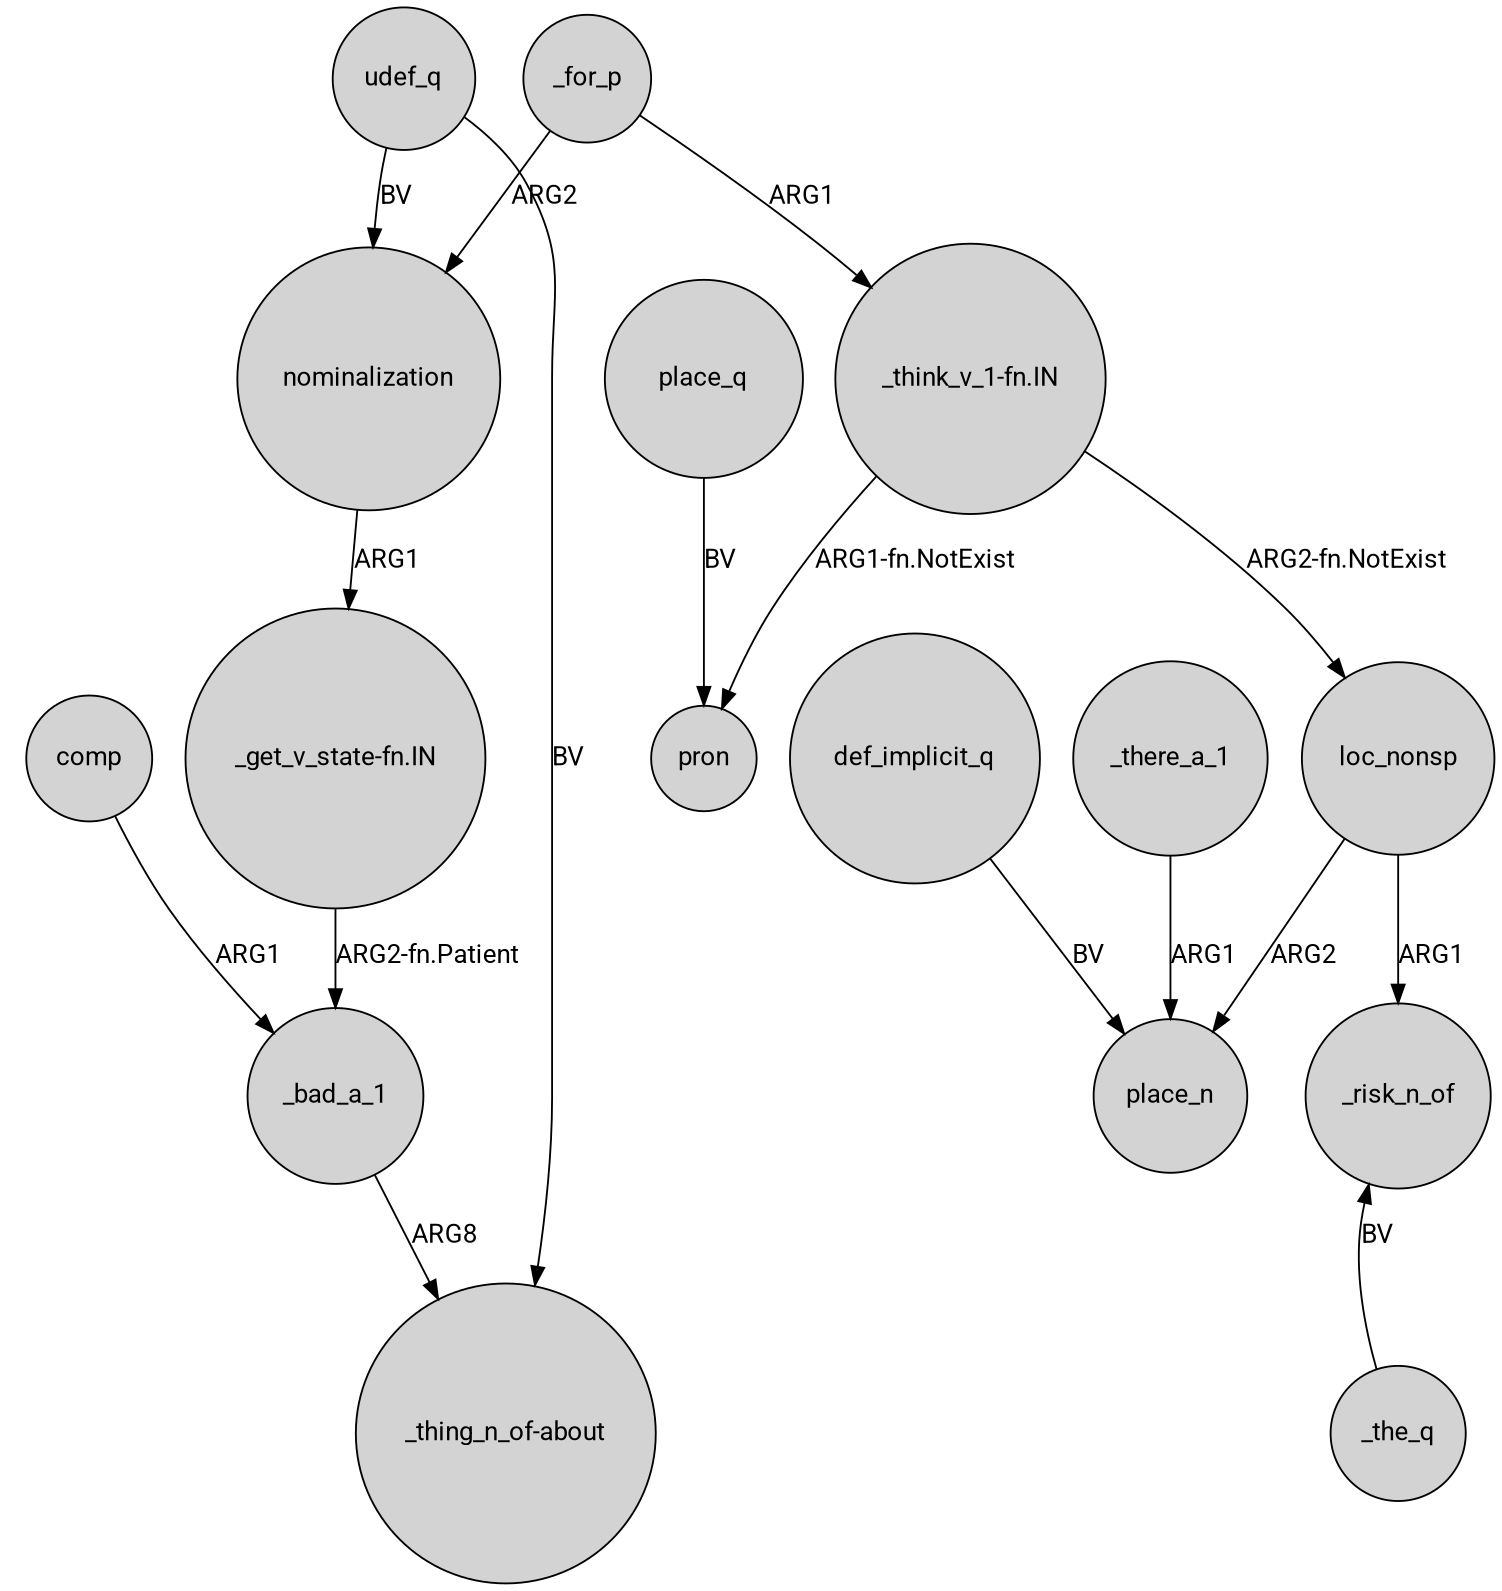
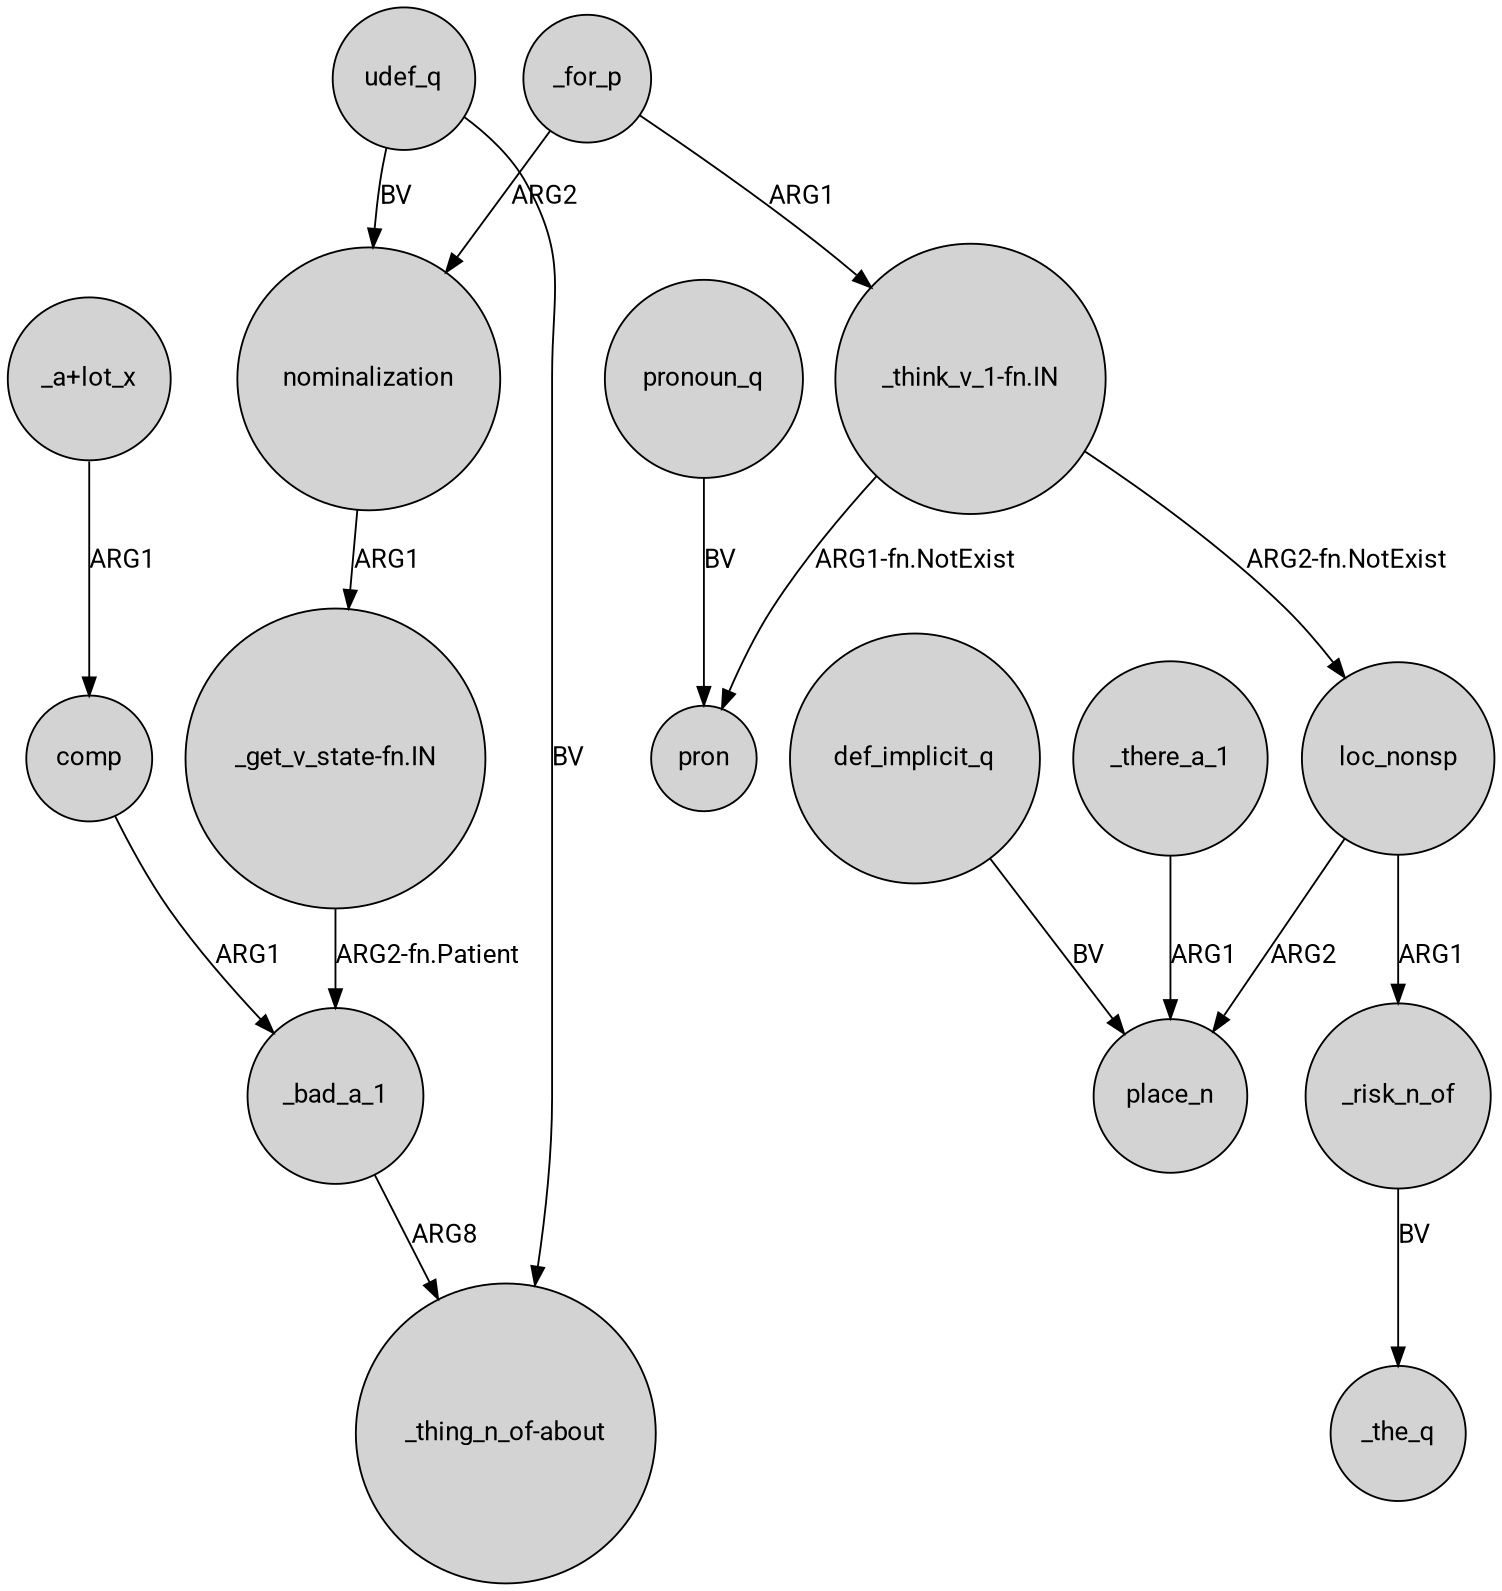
none -> (89, 379)
(704, 379) -> (704, 379)
(1360, 1287) -> (1398, 1268)
